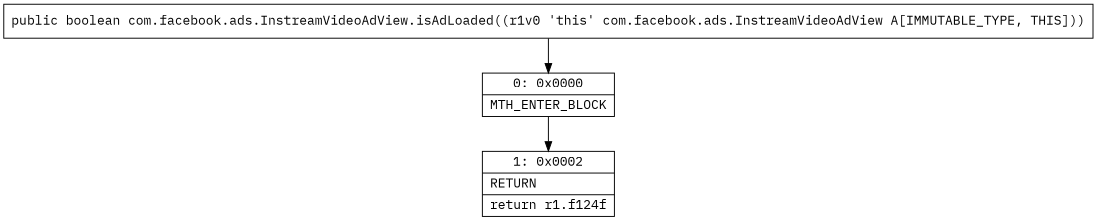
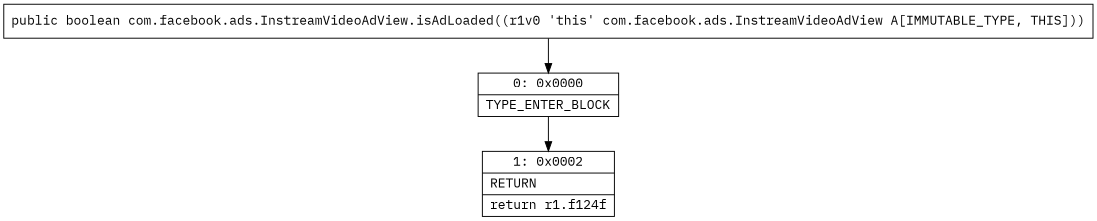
(548, 105) -> (548, 105)
